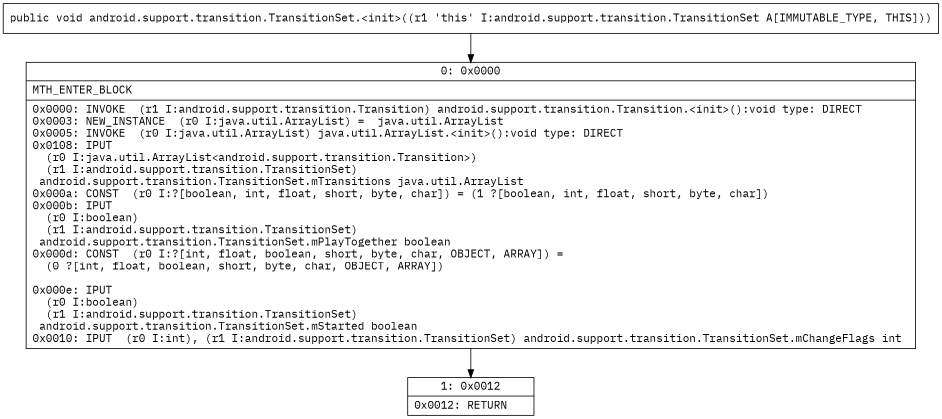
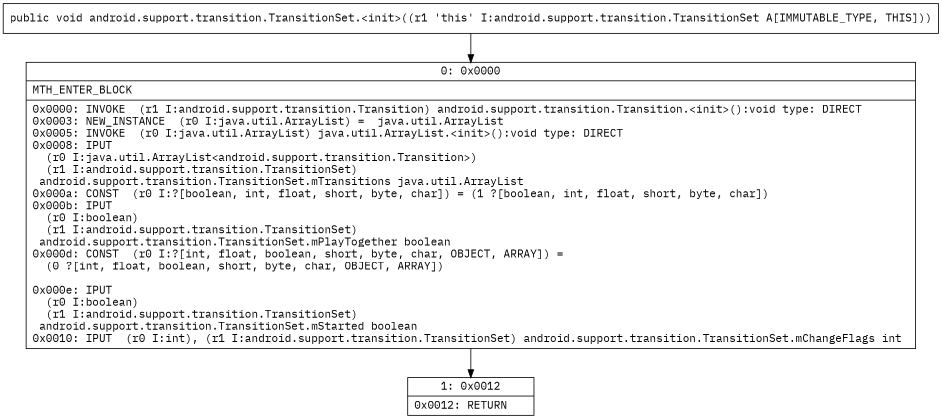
(79, 146) -> (79, 146)
